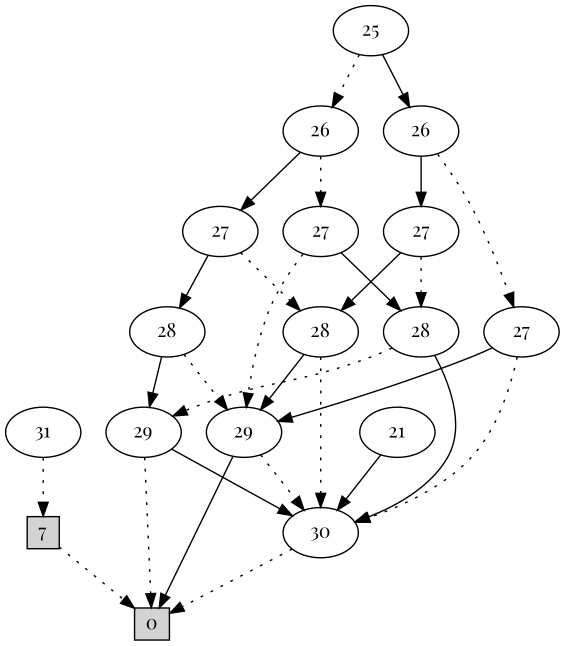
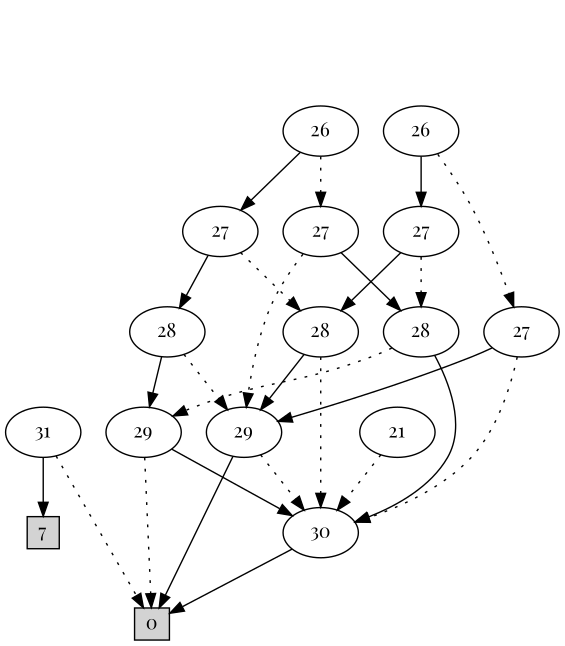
(371, 31) -> none
(363, 477) -> (363, 477)
(43, 480) -> (43, 480)
(91, 573) -> (96, 526)
(237, 578) -> (237, 578)
